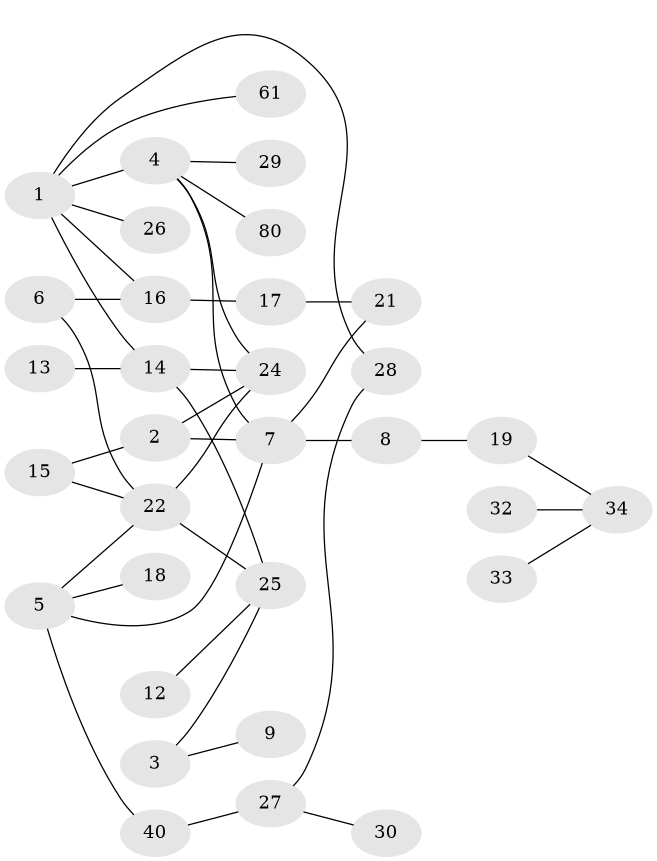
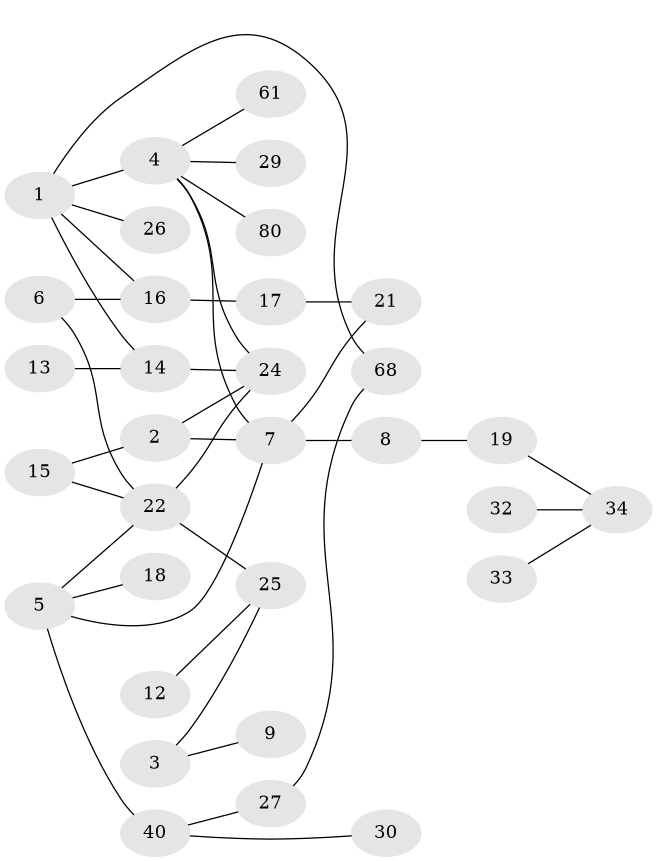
(139, 118) -> (213, 127)
(386, 371) -> (386, 371)
(227, 471) -> none
(329, 818) -> (271, 839)
